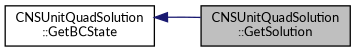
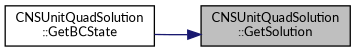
(184, 17) -> (171, 35)
